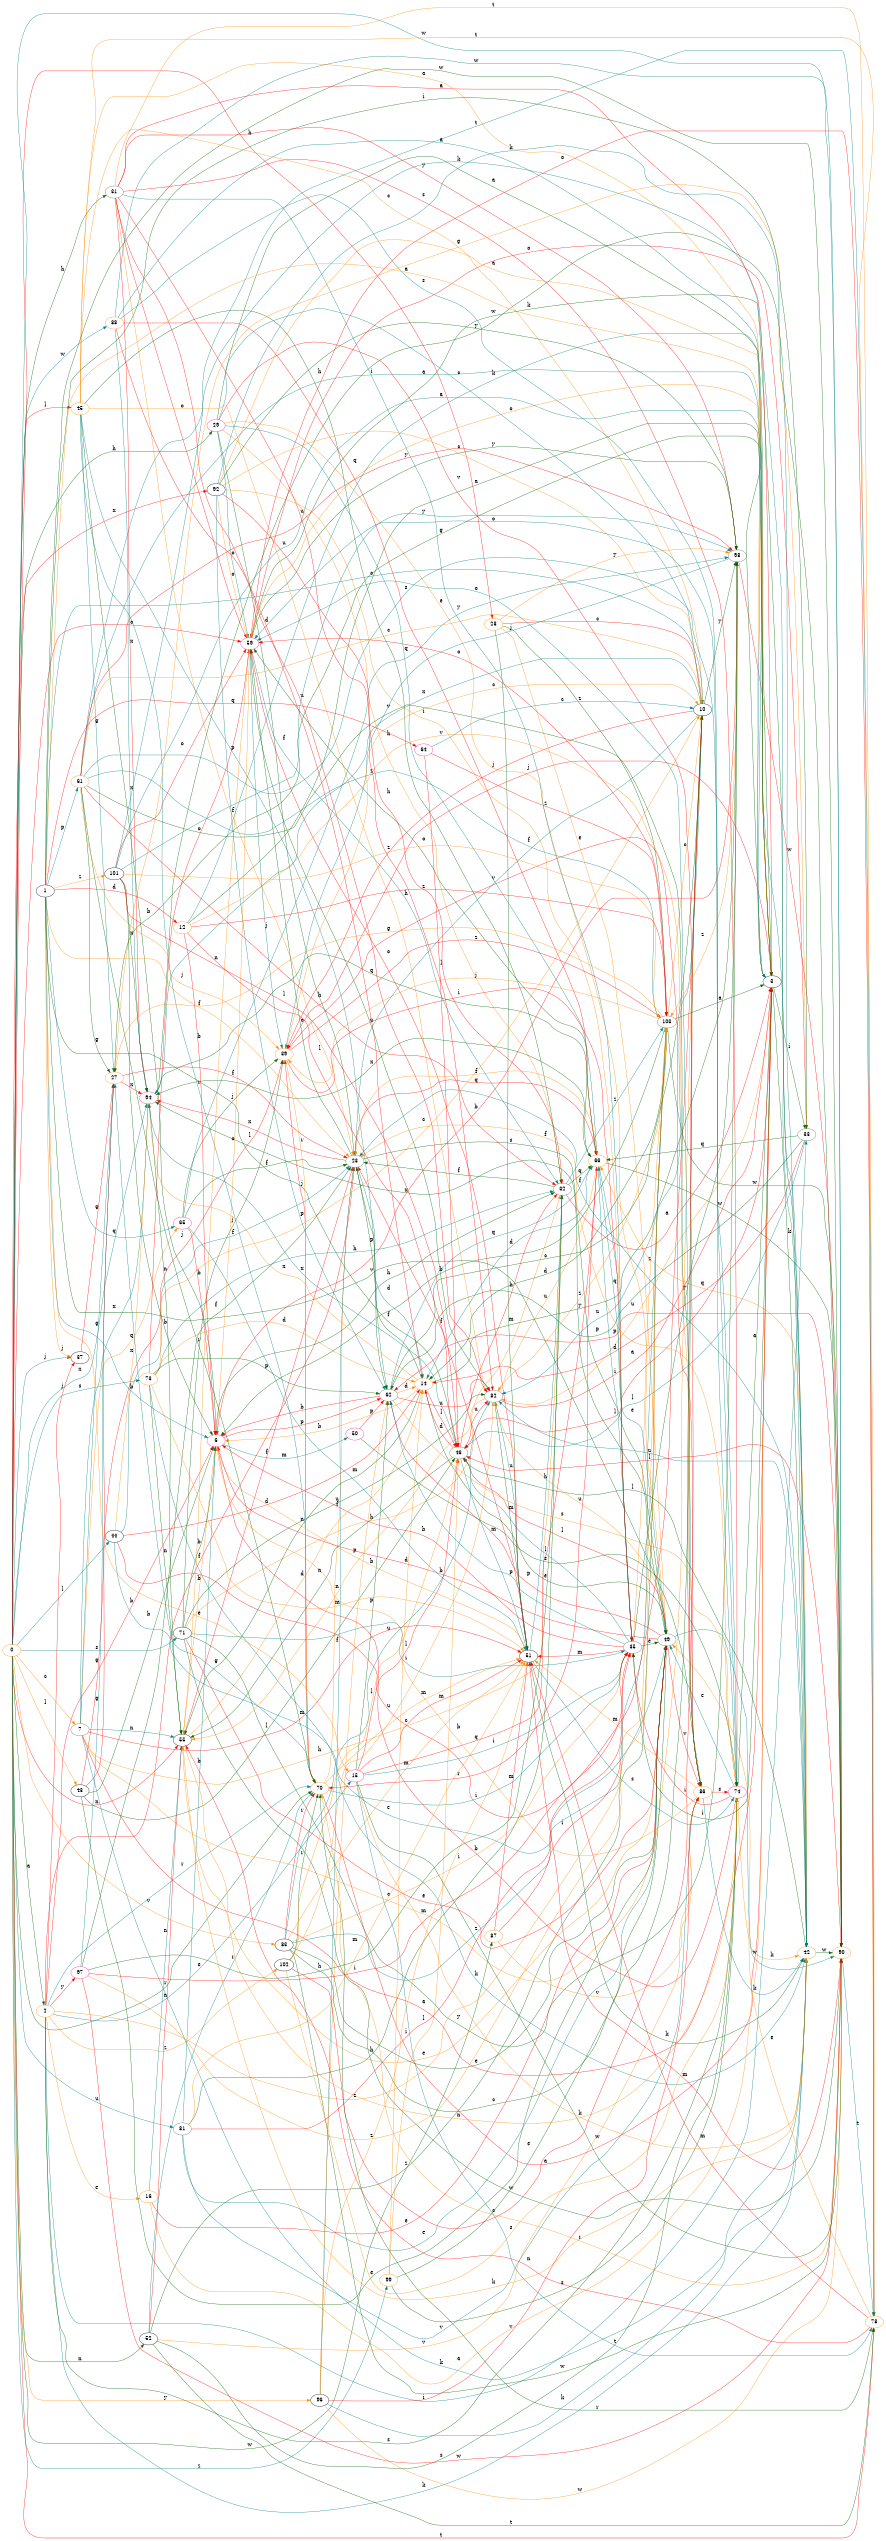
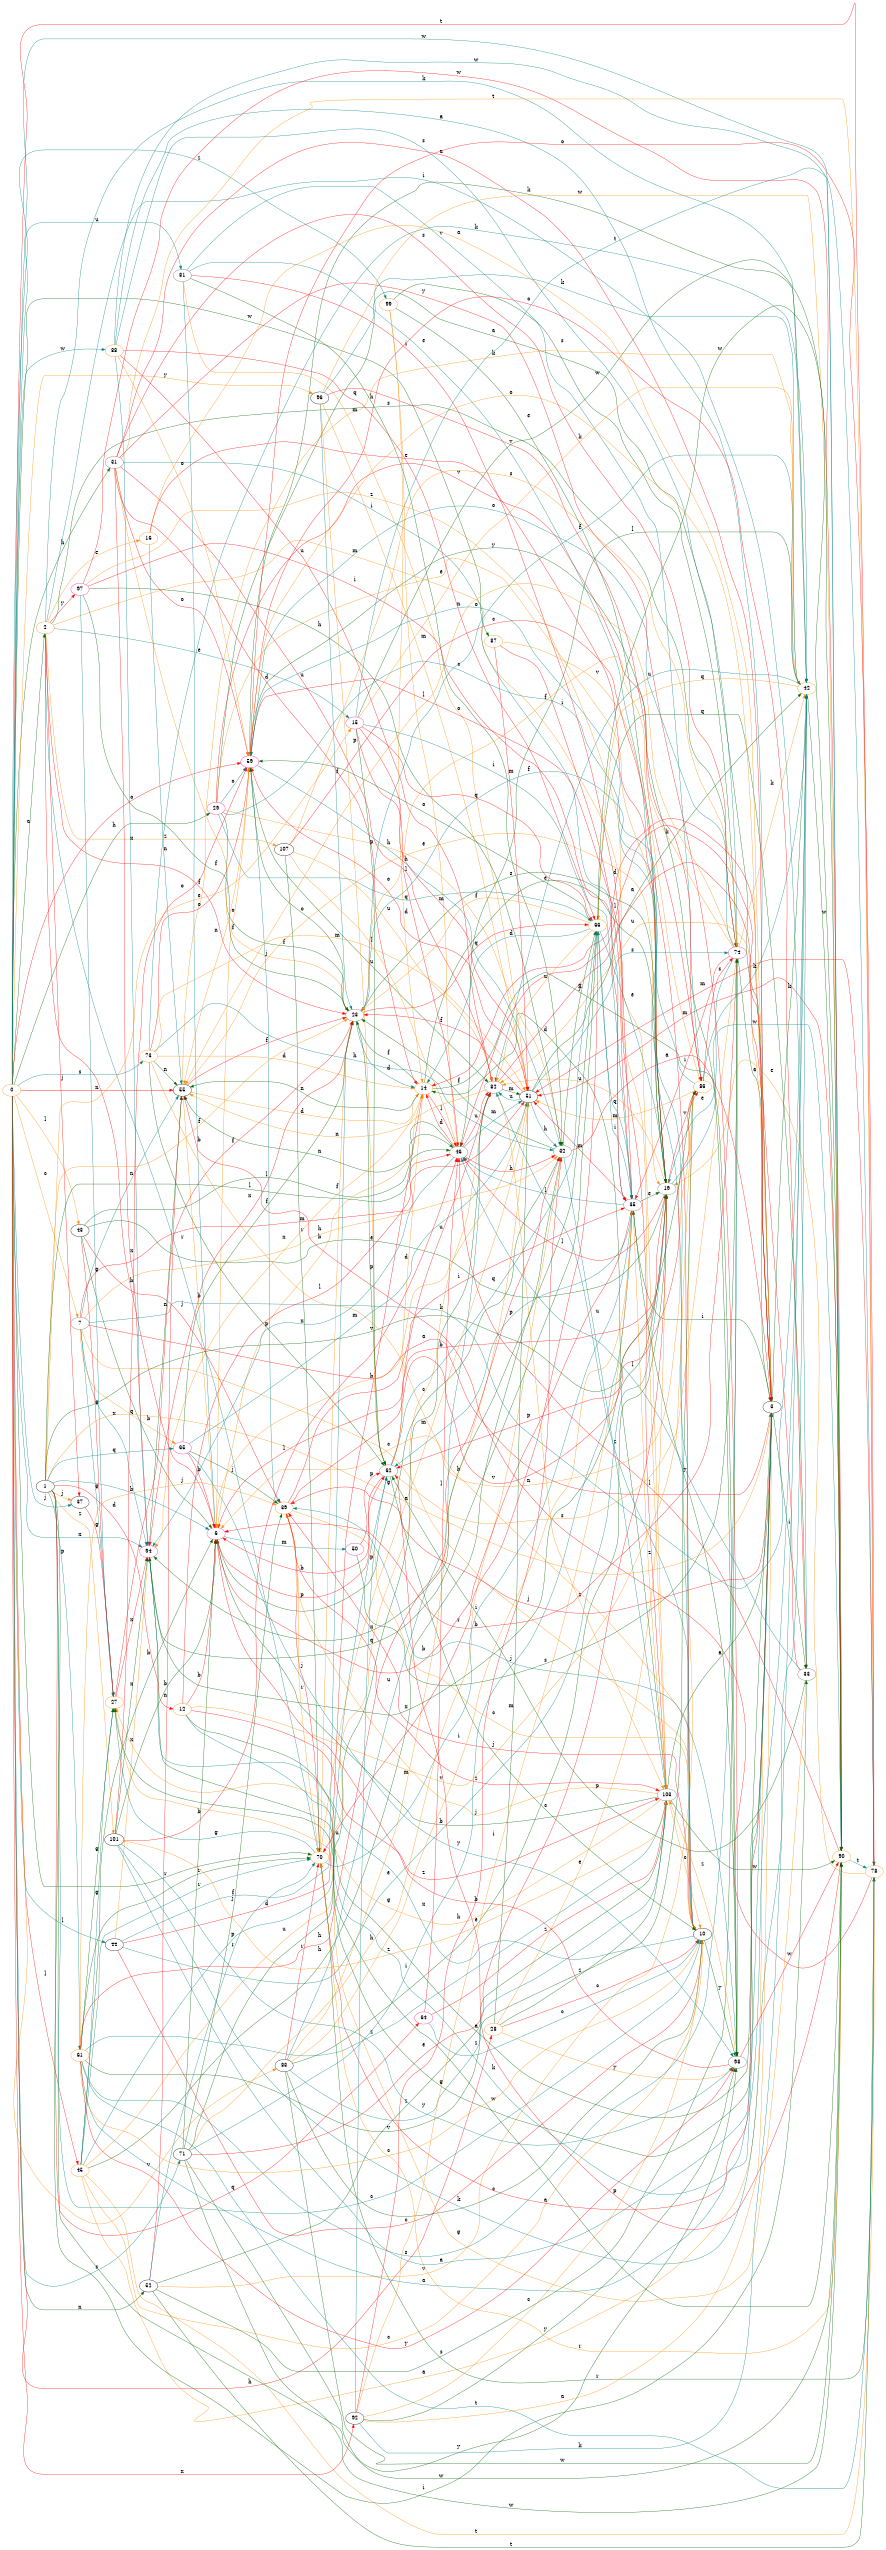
(229, 566) -> (202, 537)
(389, 1273) -> (389, 1483)
(667, 1640) -> (667, 1189)
(284, 1965) -> (284, 850)
(355, 2096) -> (355, 551)
